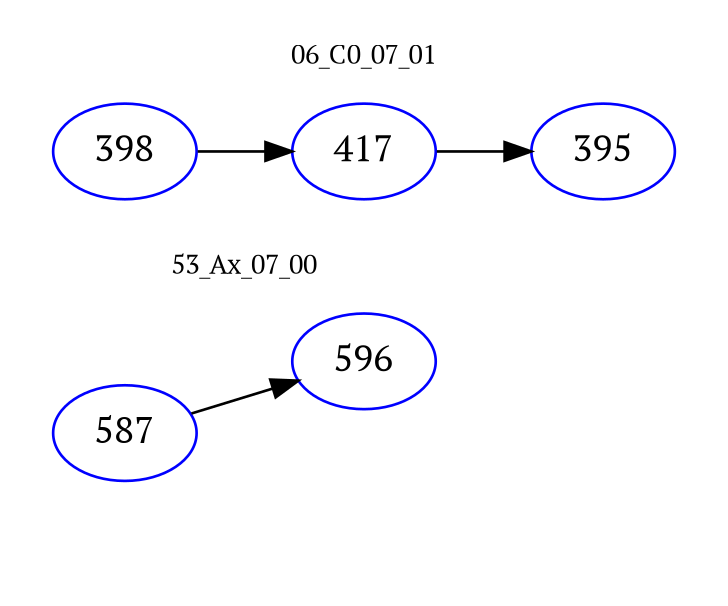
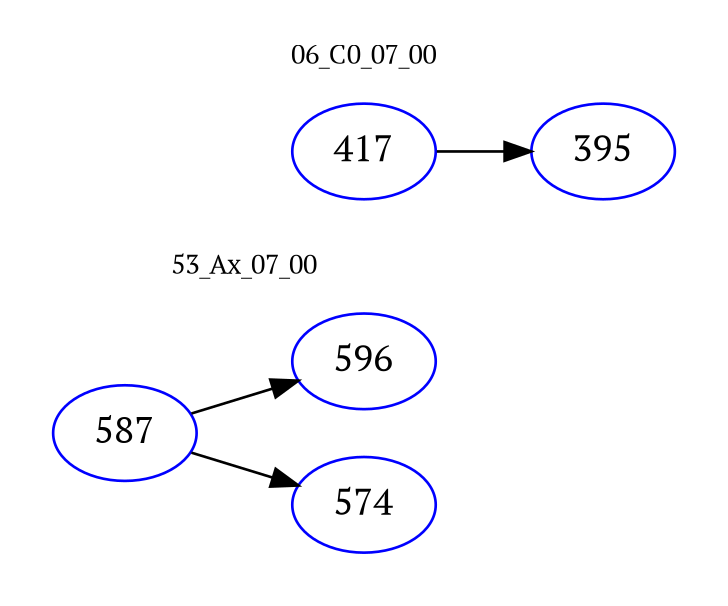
(364, 57) -> (364, 57)
(125, 151) -> none
none -> (364, 505)
